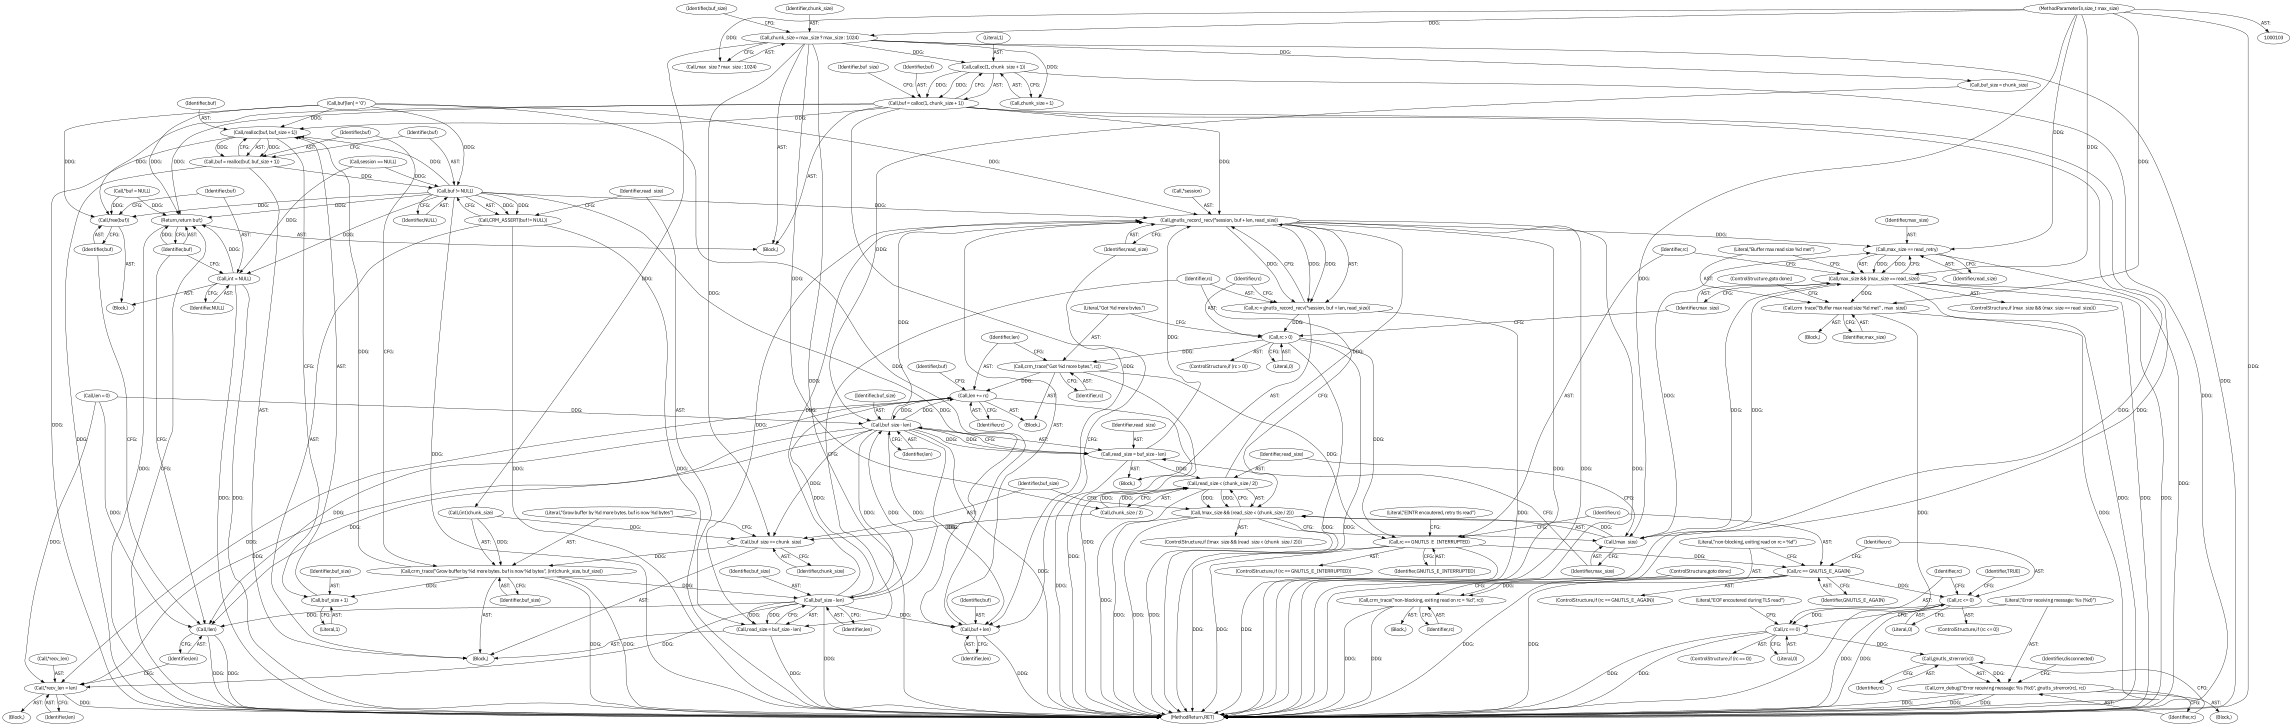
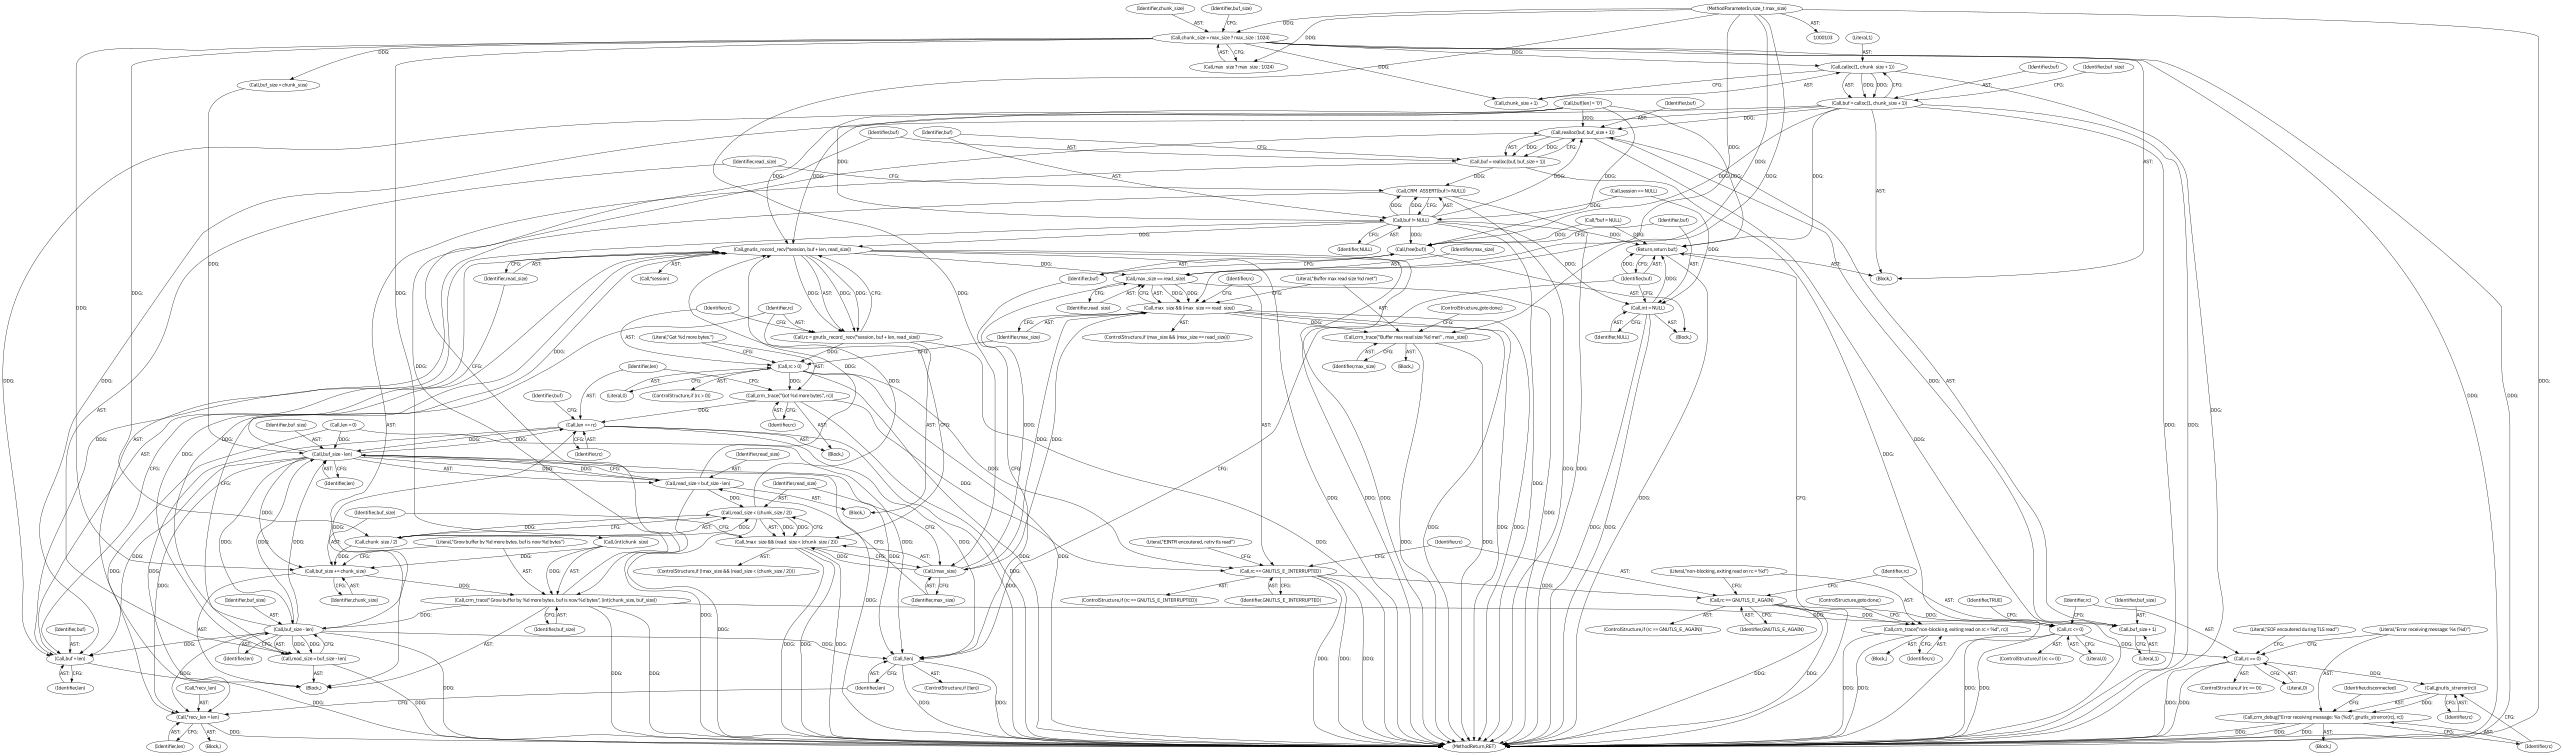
(352, 177) -> (1471, 176)
(1200, 205) -> (690, 257)
(1907, 250) -> (1155, 279)
(310, 367) -> (1935, 381)
none -> (952, 688)
